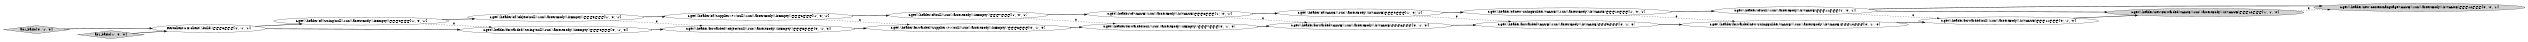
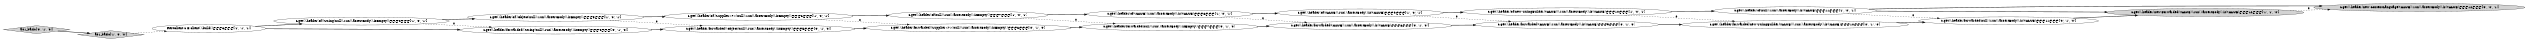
(107, 29) -> (73, 32)
(149, 32) -> (149, 32)
